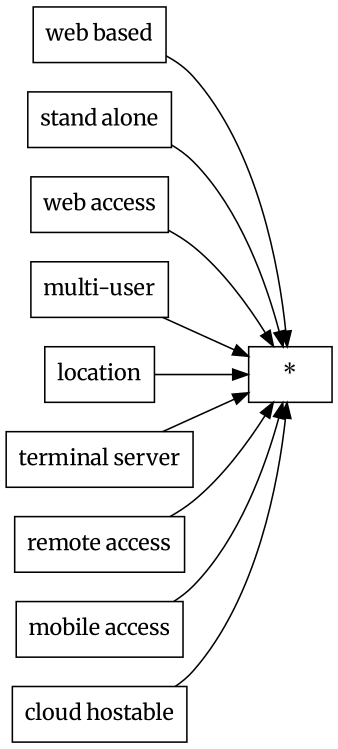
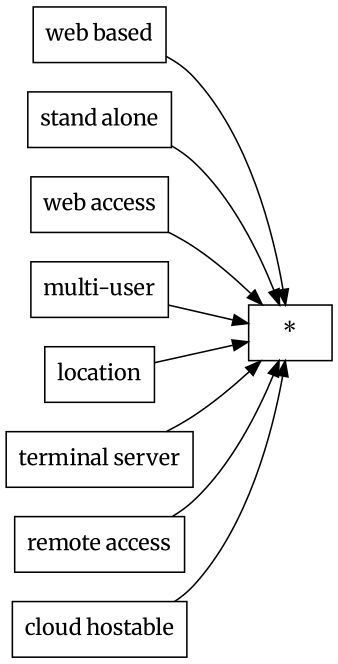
(100, 629) -> none
